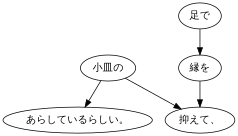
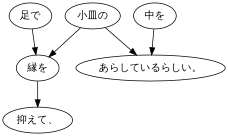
none -> (155, 16)
(150, 92) -> (67, 40)
